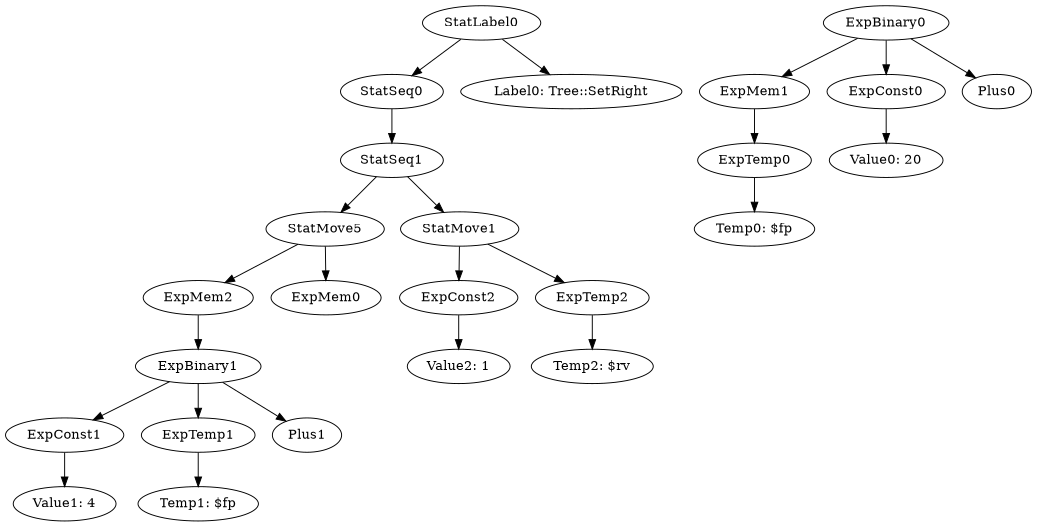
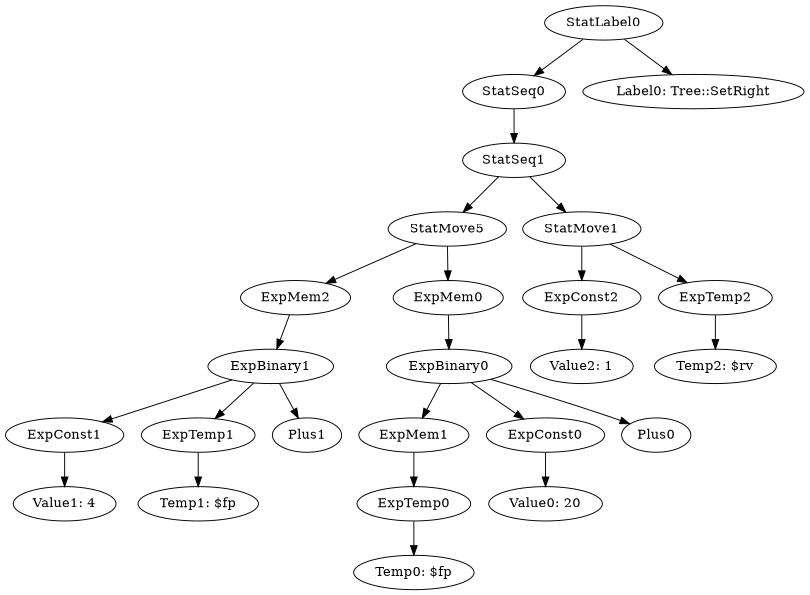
none -> (449, 327)
